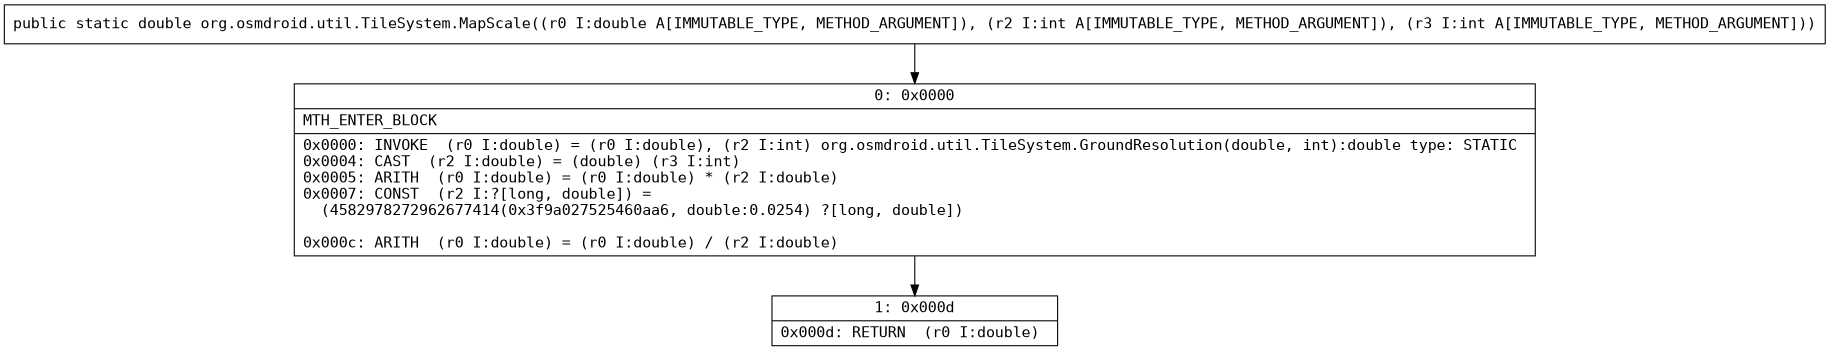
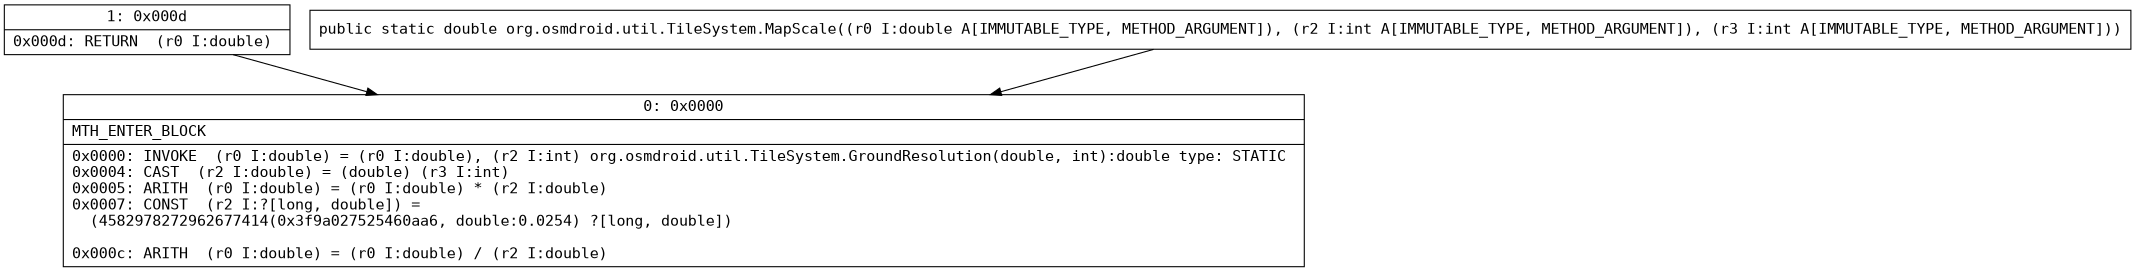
(915, 271) -> (300, 73)
